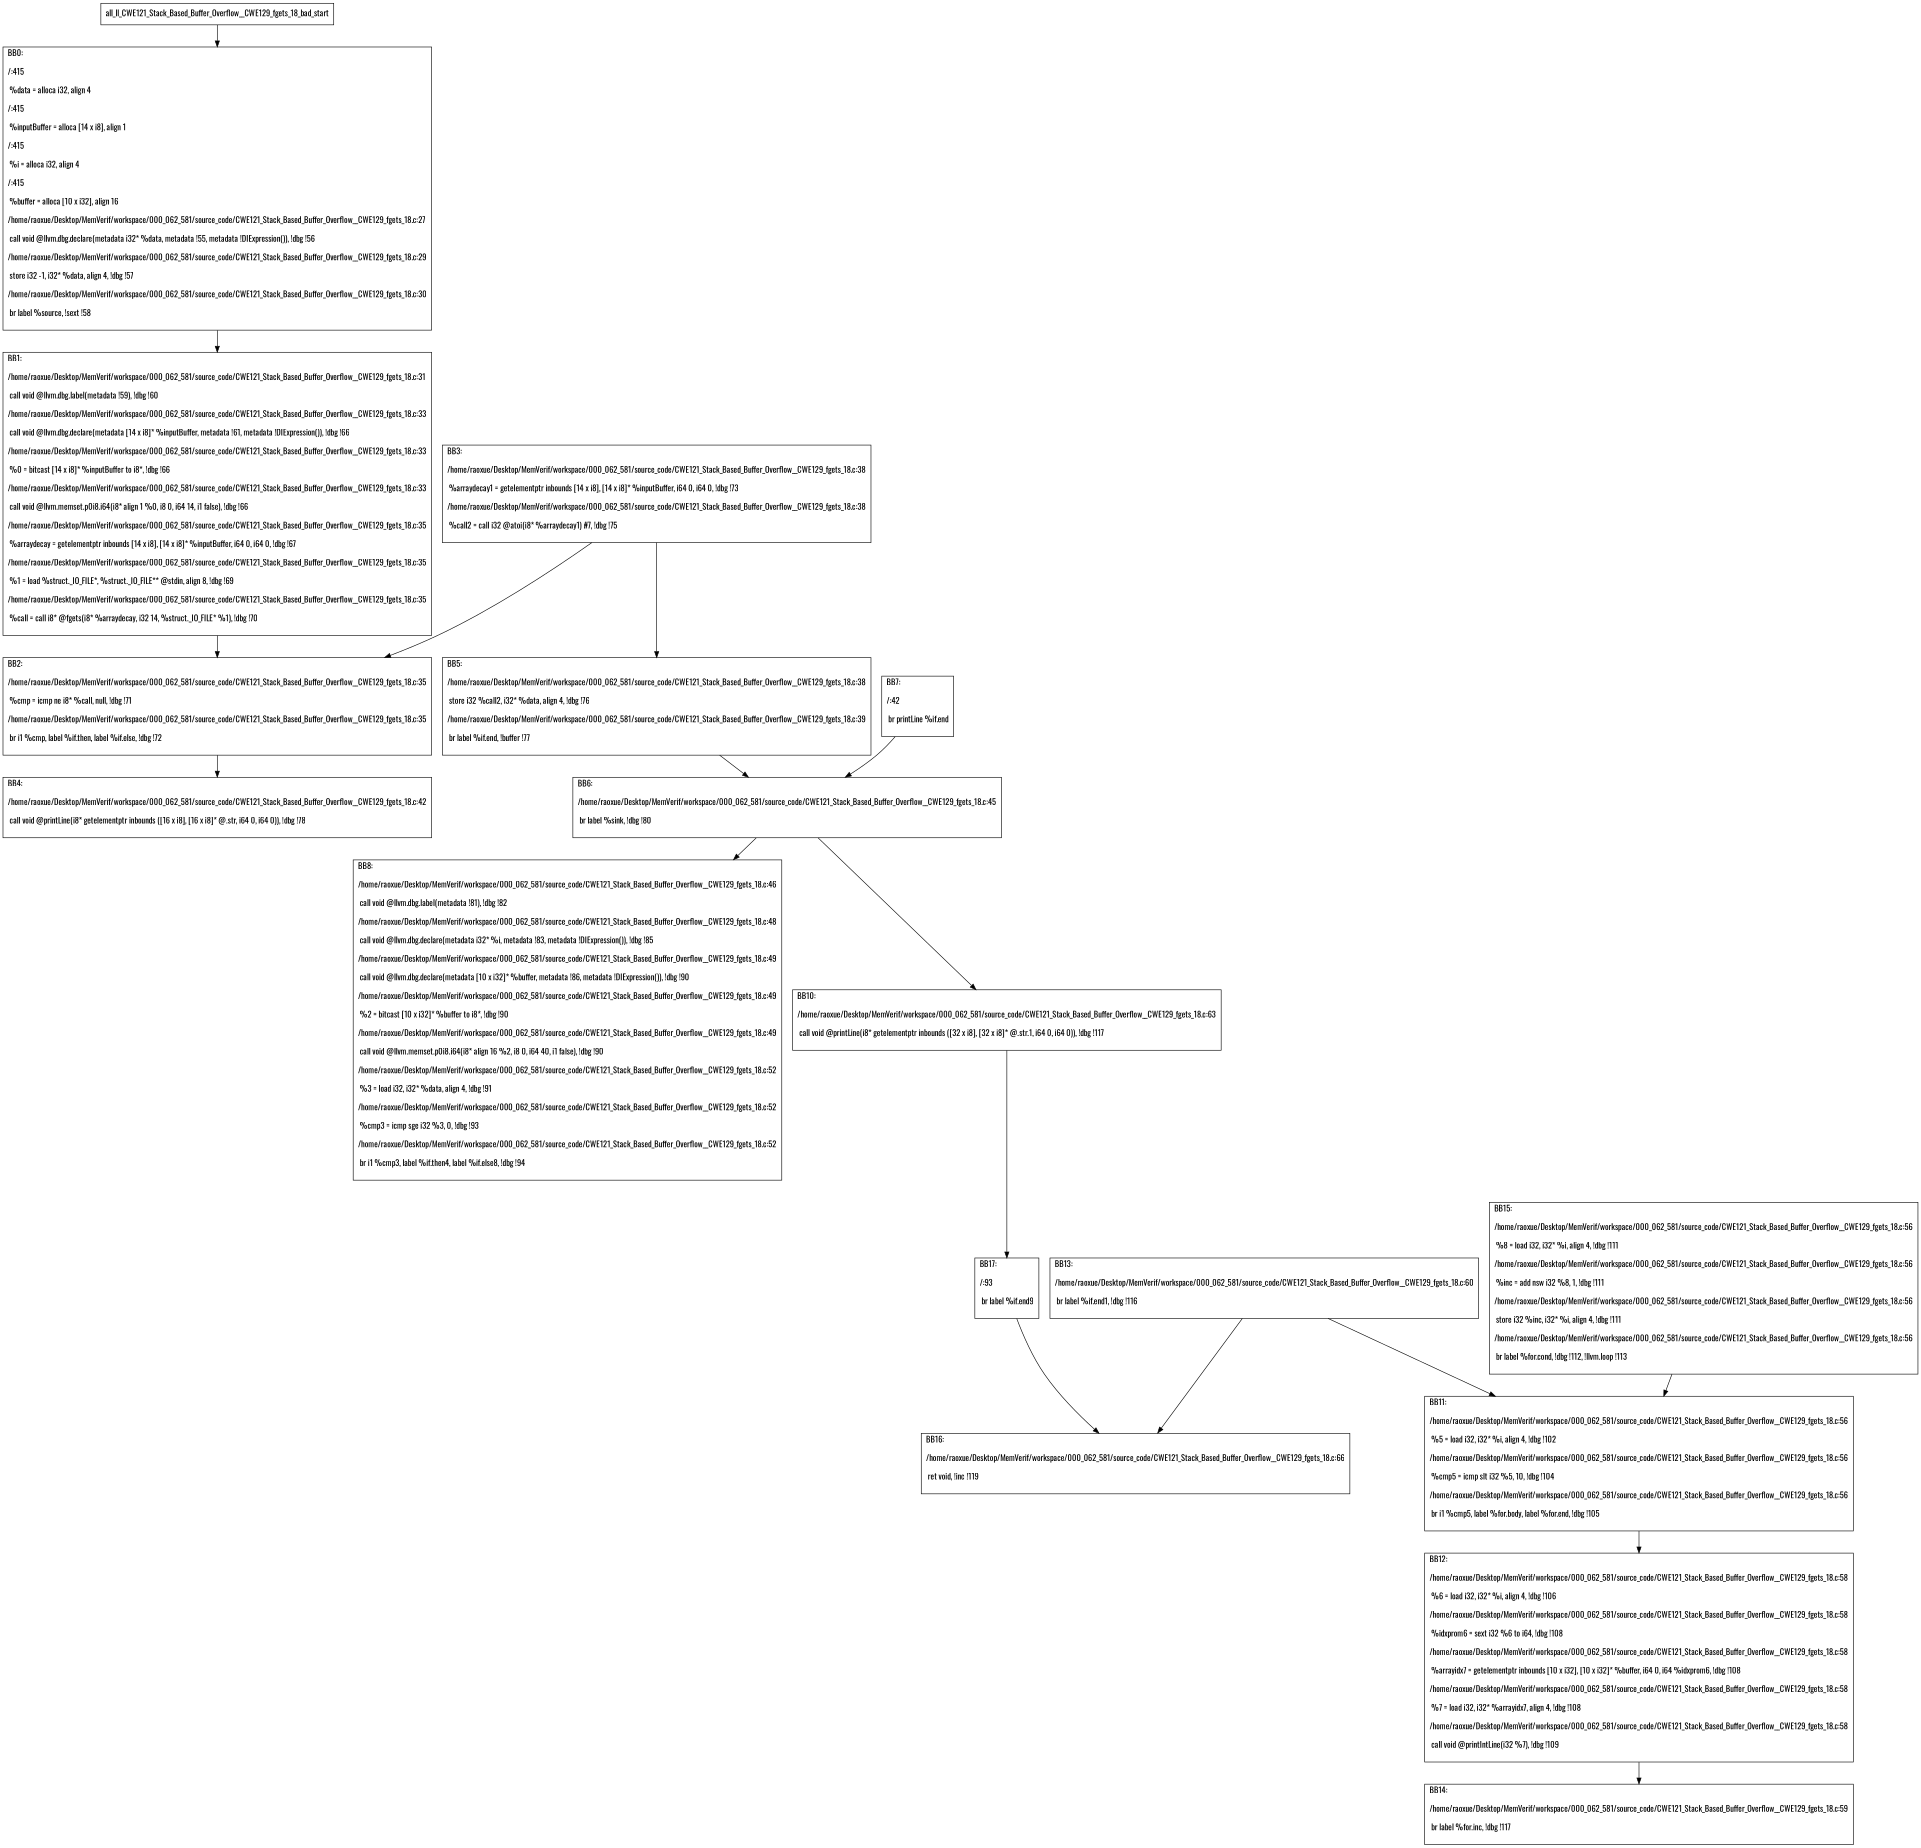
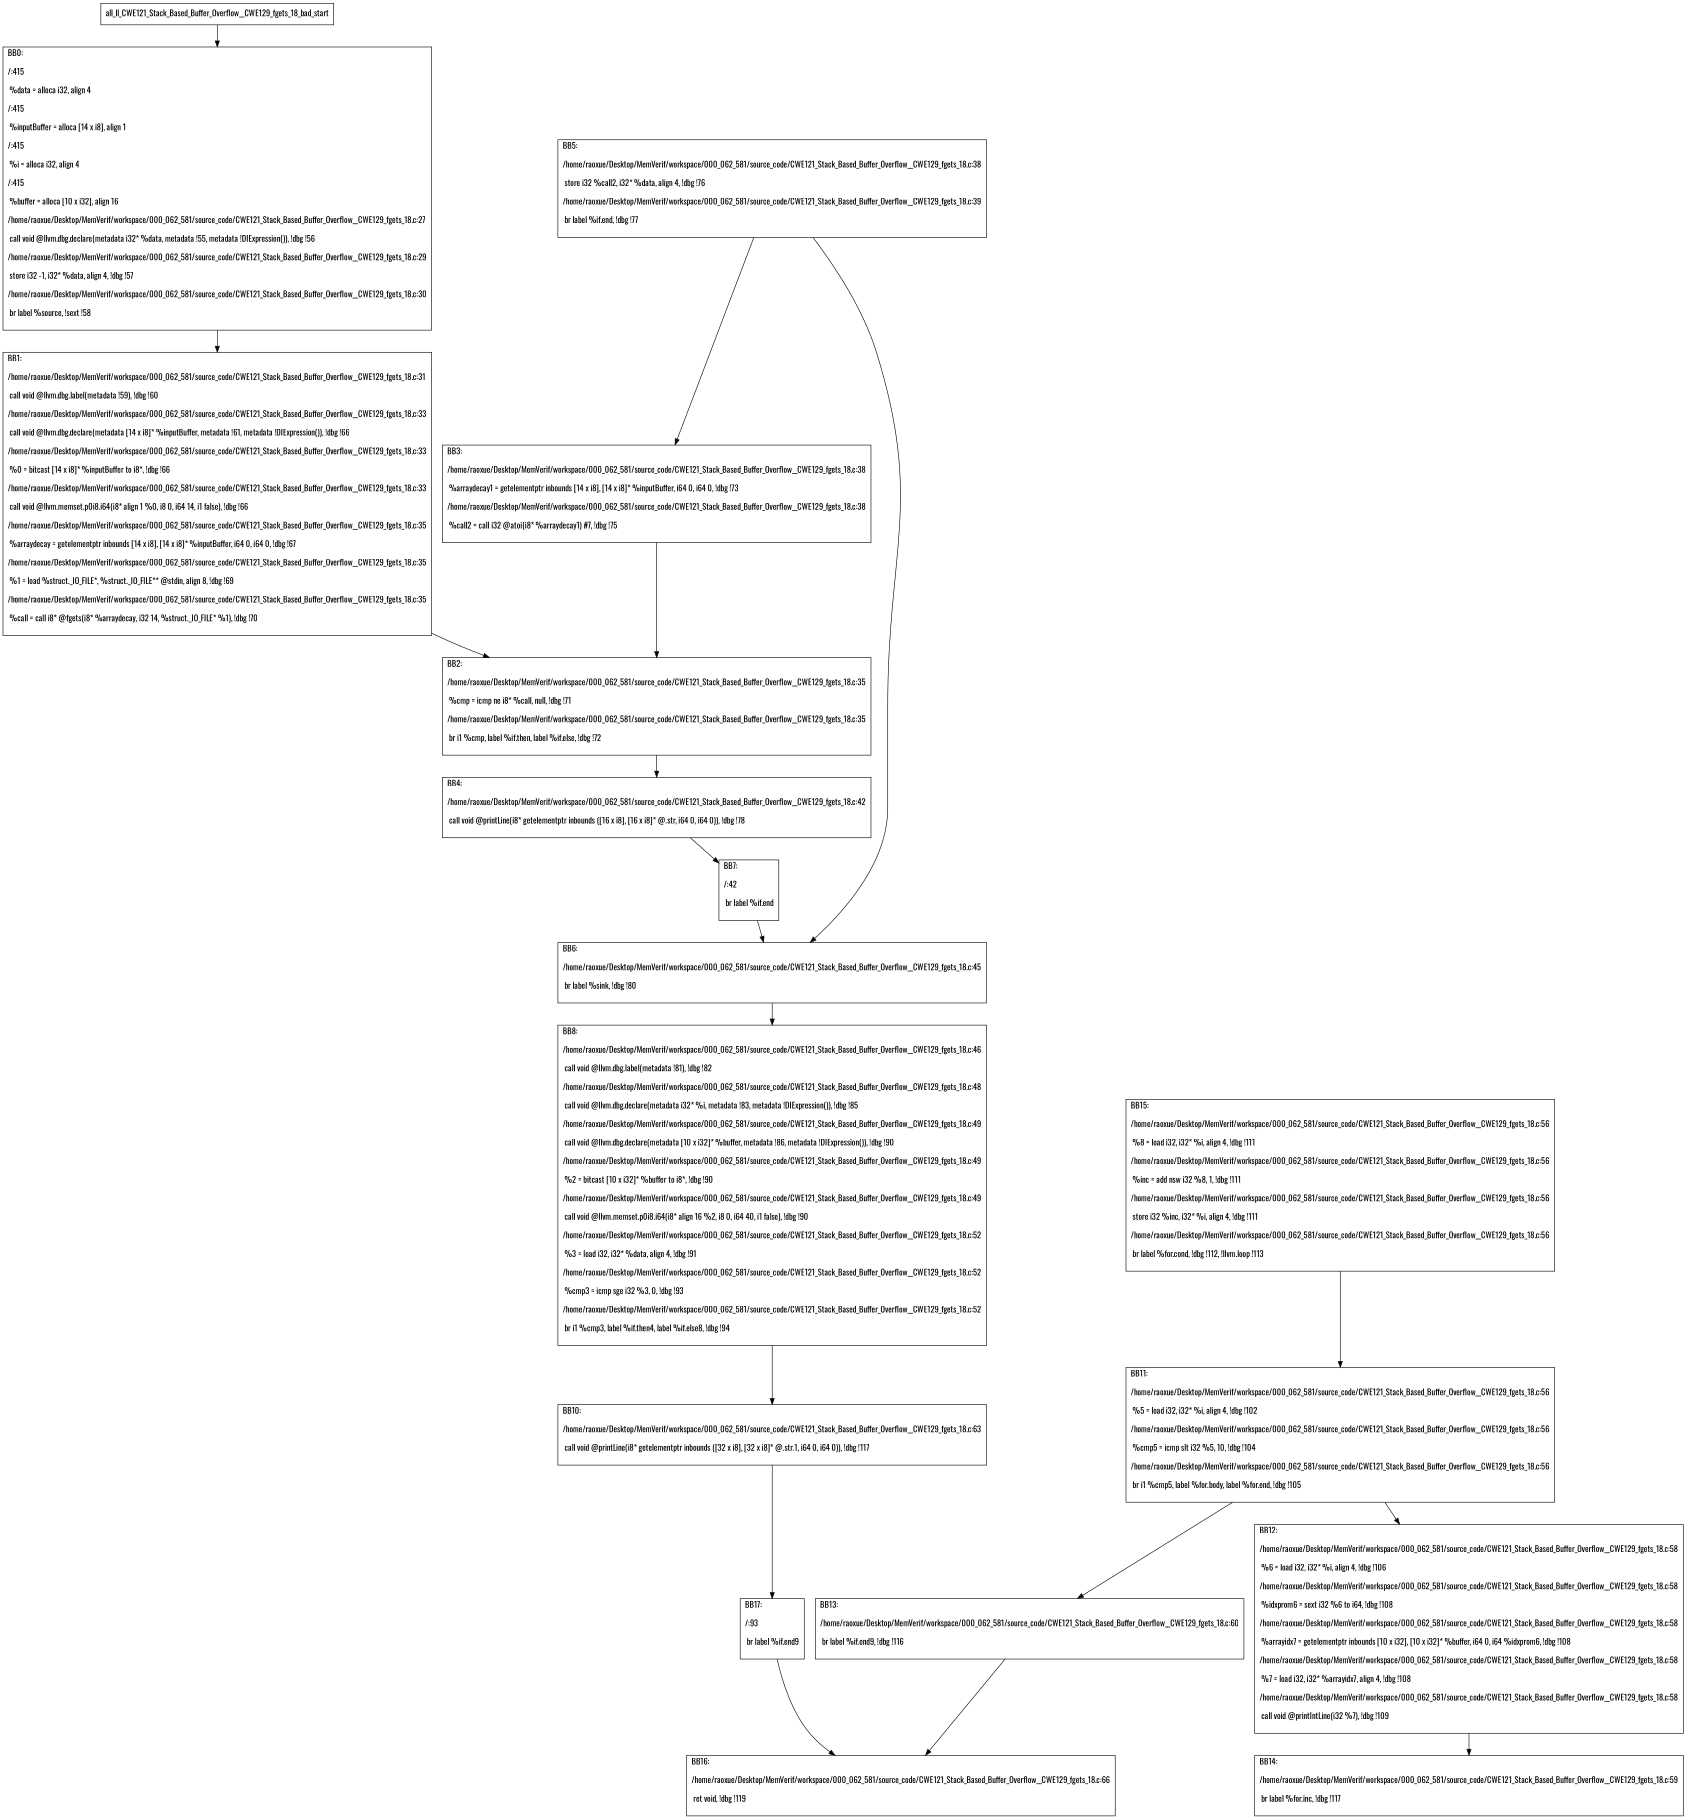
(657, 597) -> (716, 338)
(918, 720) -> (749, 904)
(489, 738) -> (601, 221)
none -> (702, 849)
(895, 912) -> (772, 1372)
(1096, 1302) -> (862, 1642)
(1409, 1356) -> (1158, 1549)
(952, 1477) -> (719, 1799)
